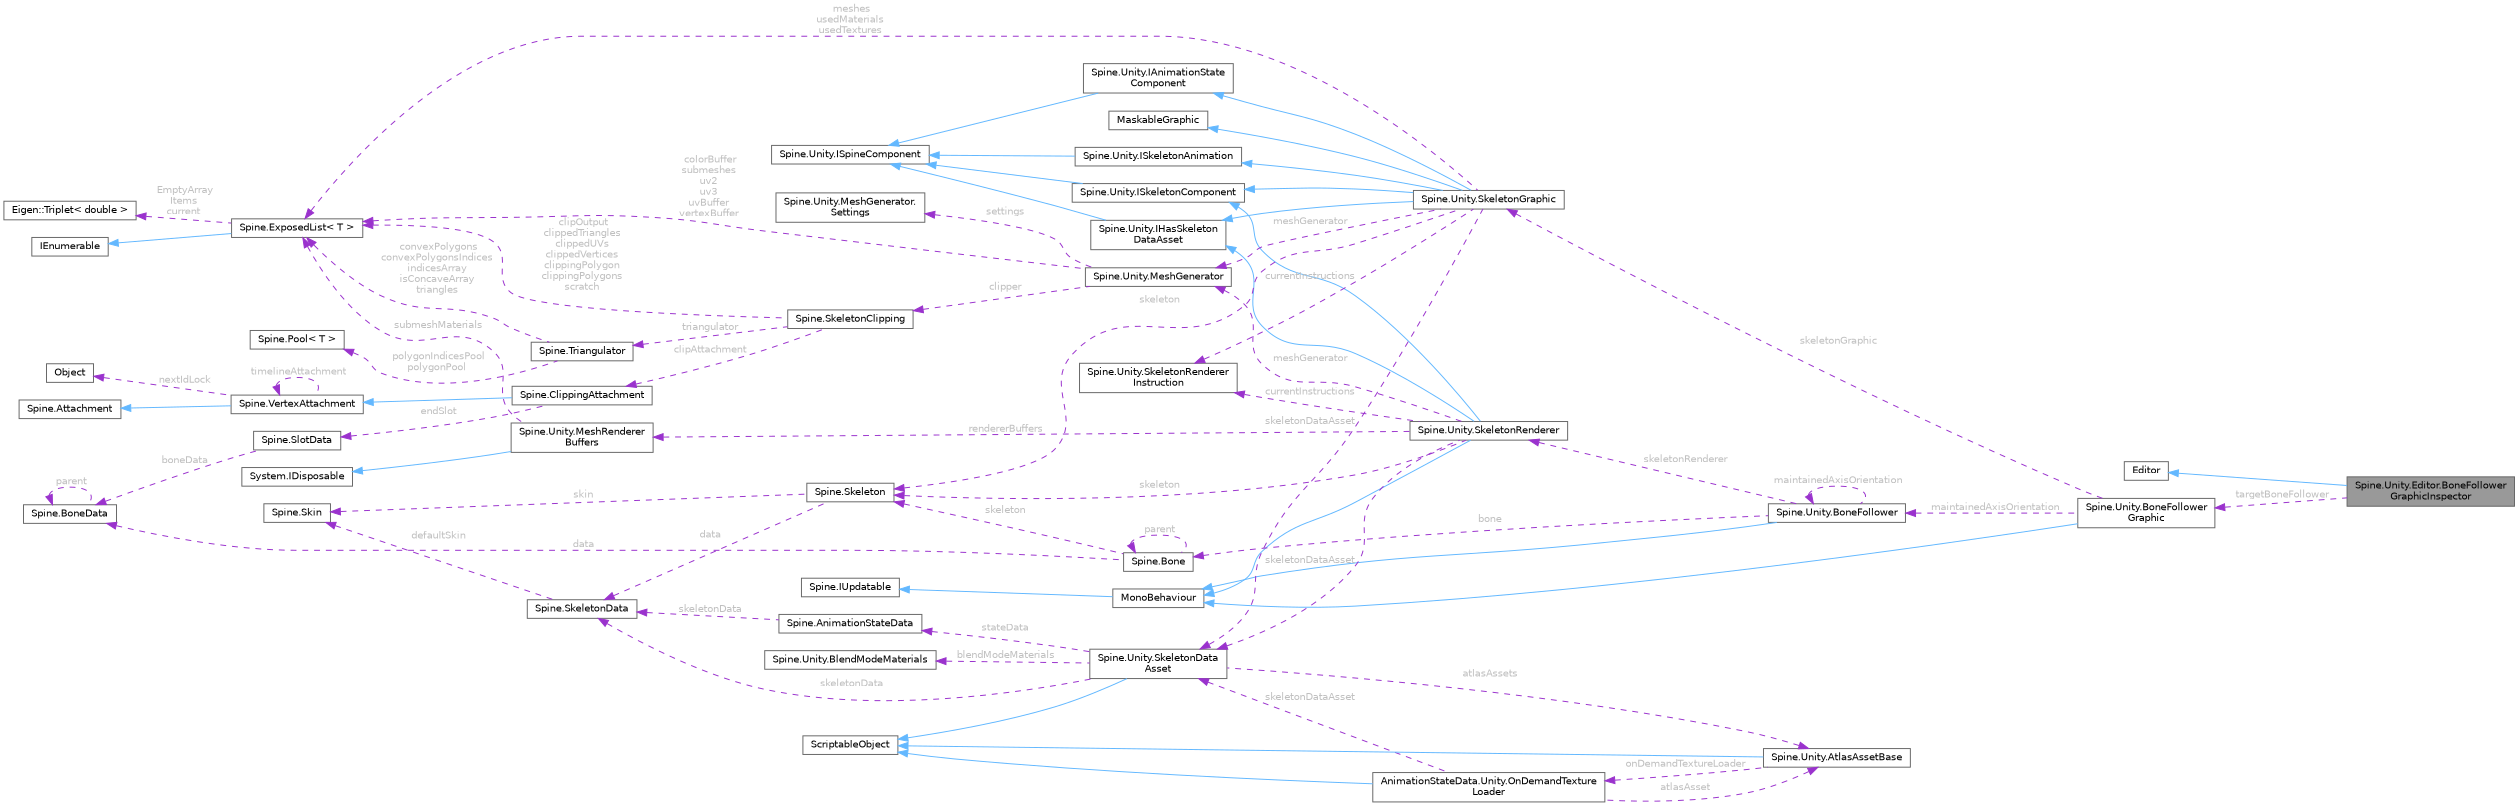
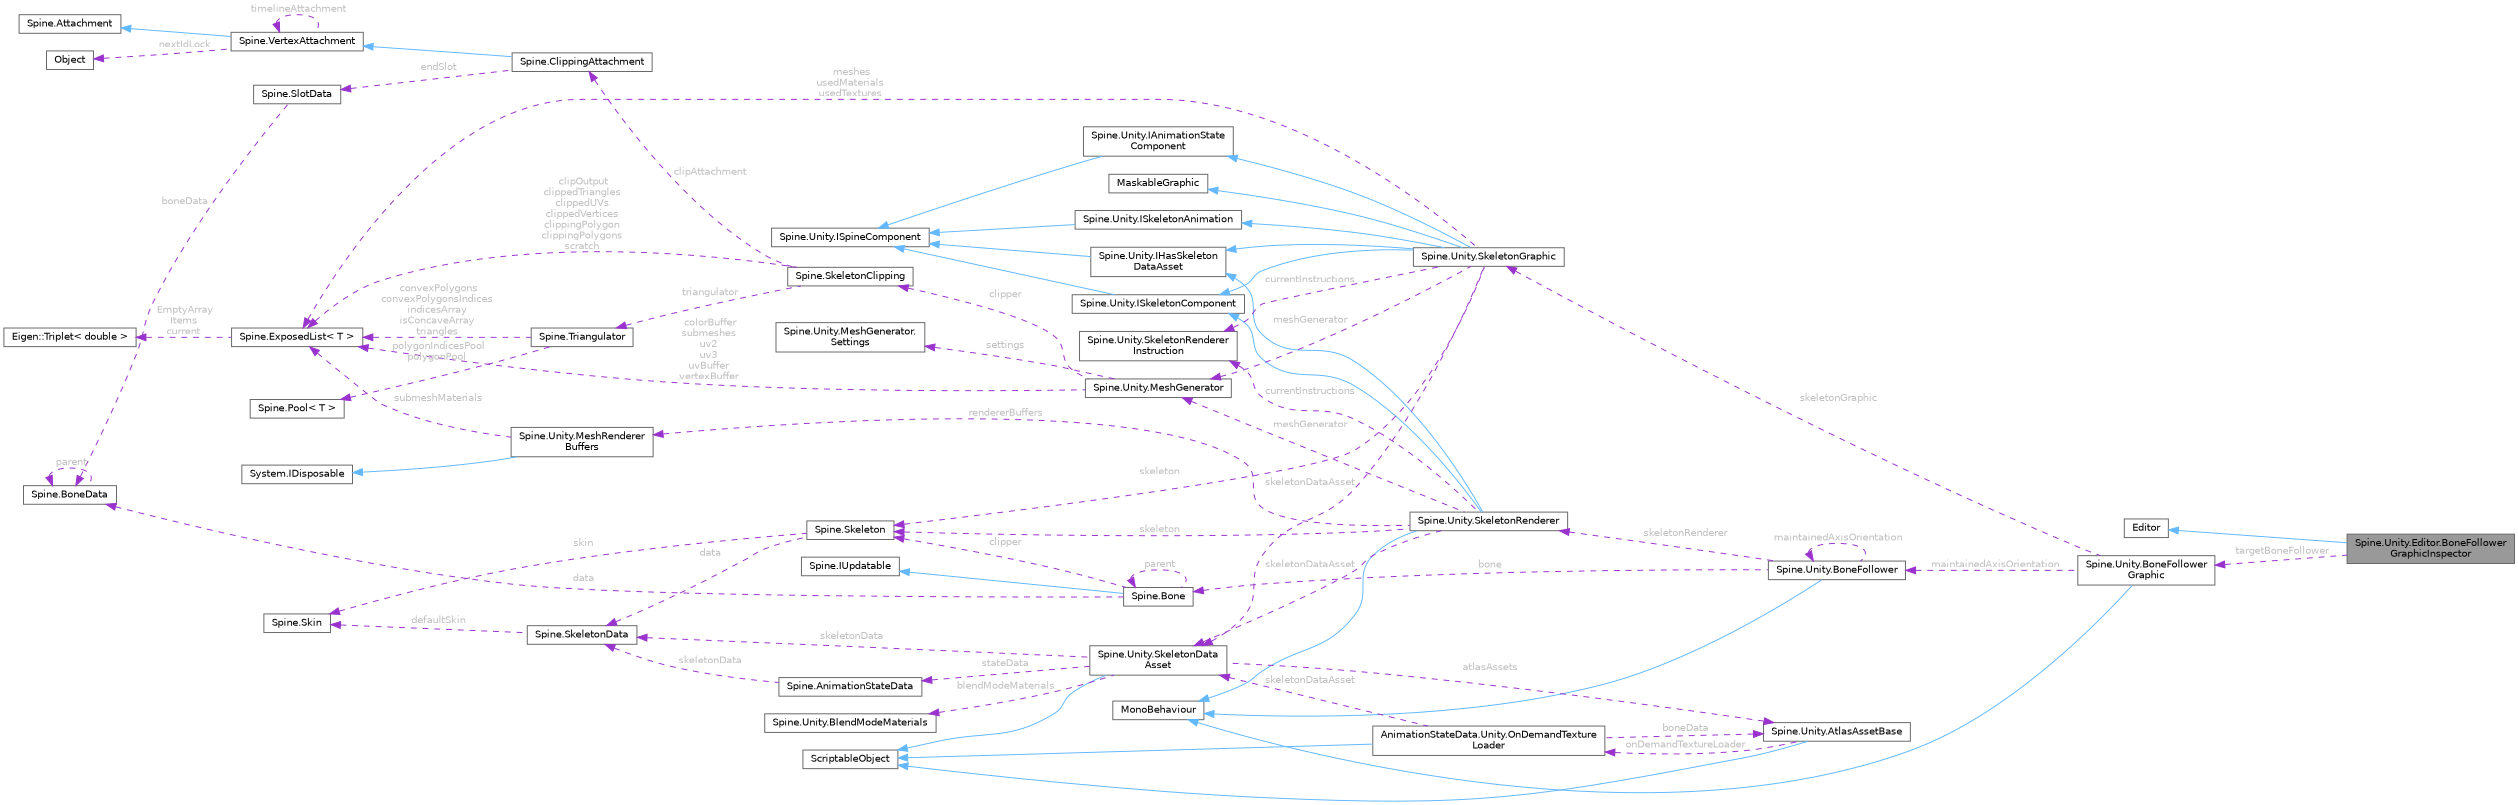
(70, 247) -> none
(1004, 511) -> (1004, 542)
(1011, 593) -> (1016, 583)
(1684, 788) -> (1684, 728)
